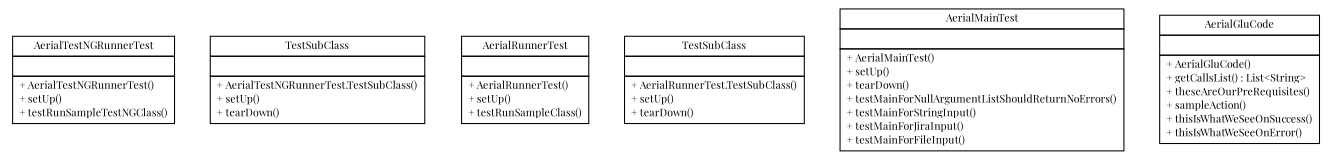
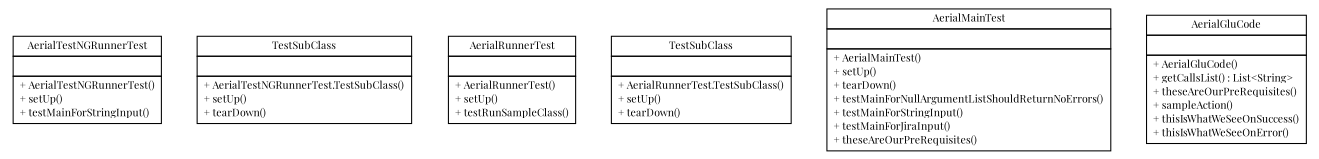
(94, 113) -> (85, 113)
(906, 140) -> (906, 140)
